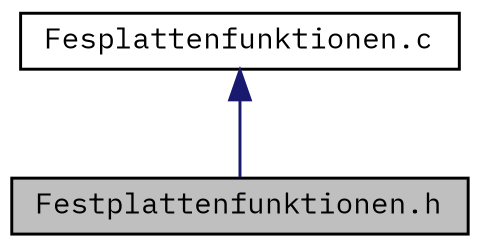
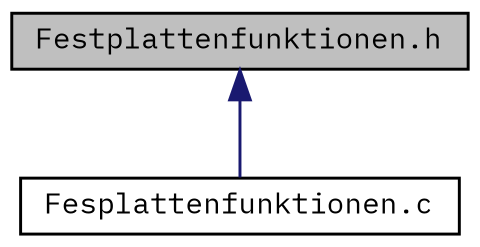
(240, 139) -> (240, 139)
